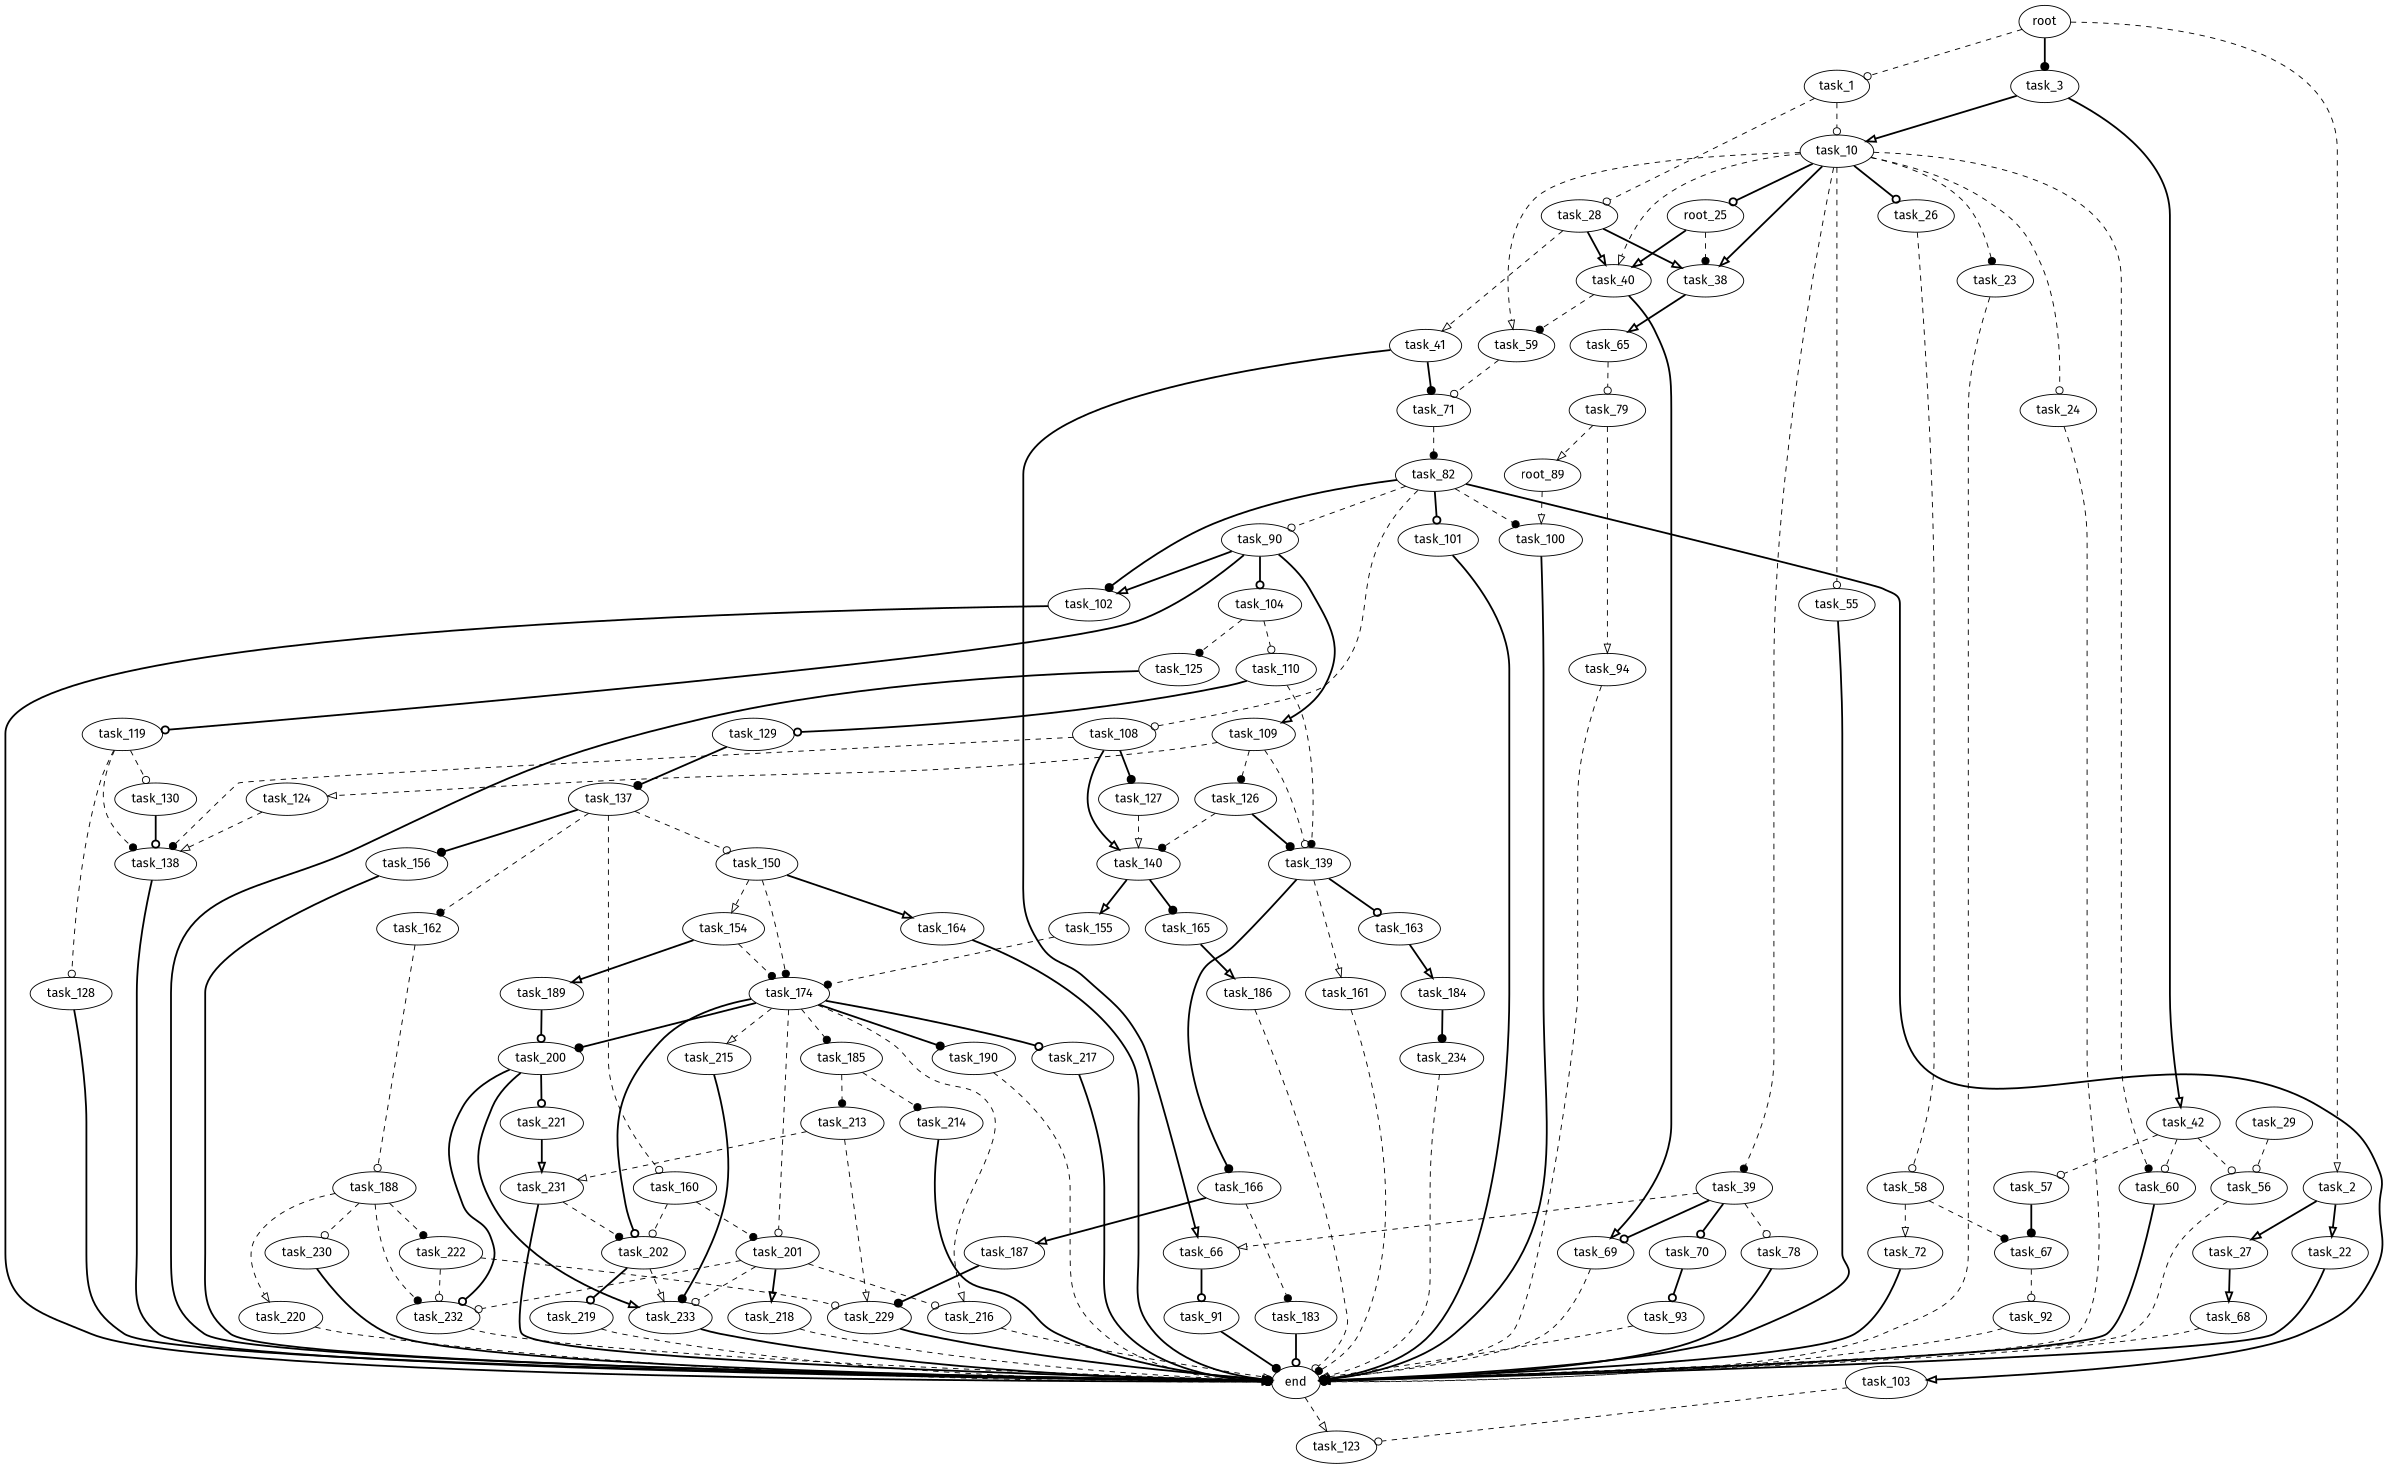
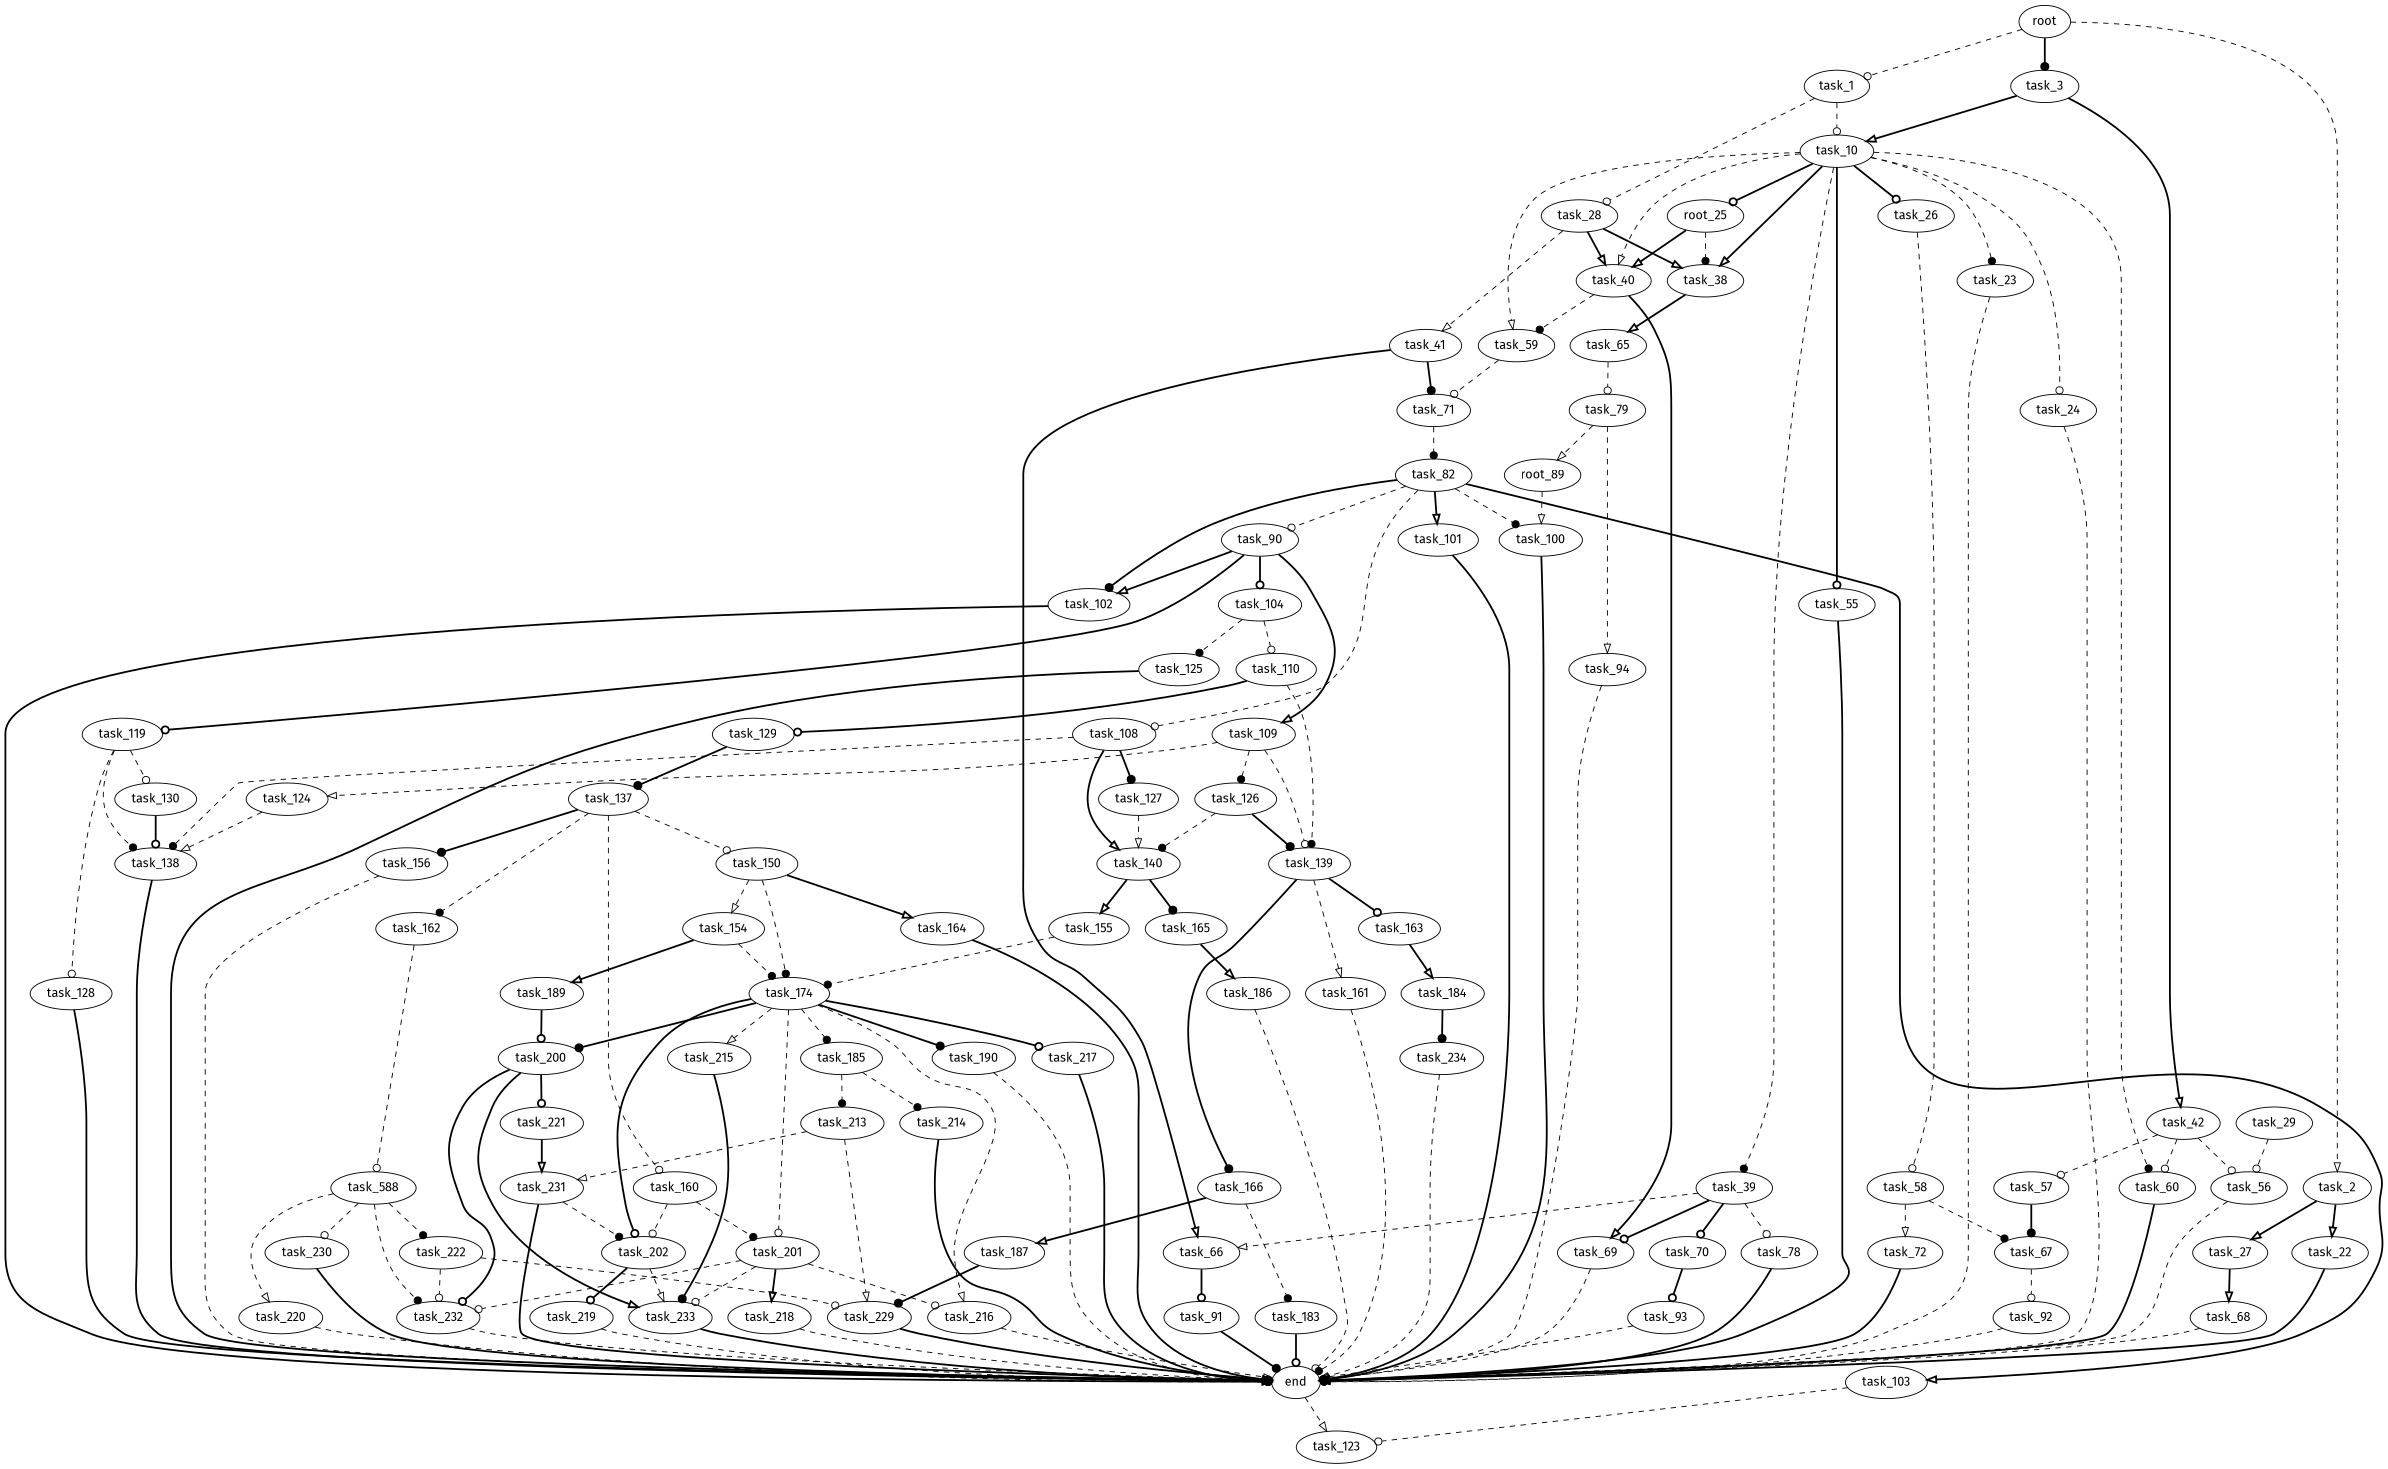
(1837, 374) -> (1837, 374)
(1436, 504) -> (1436, 503)
(374, 1188) -> (373, 1188)
(227, 1331) -> (227, 1331)
